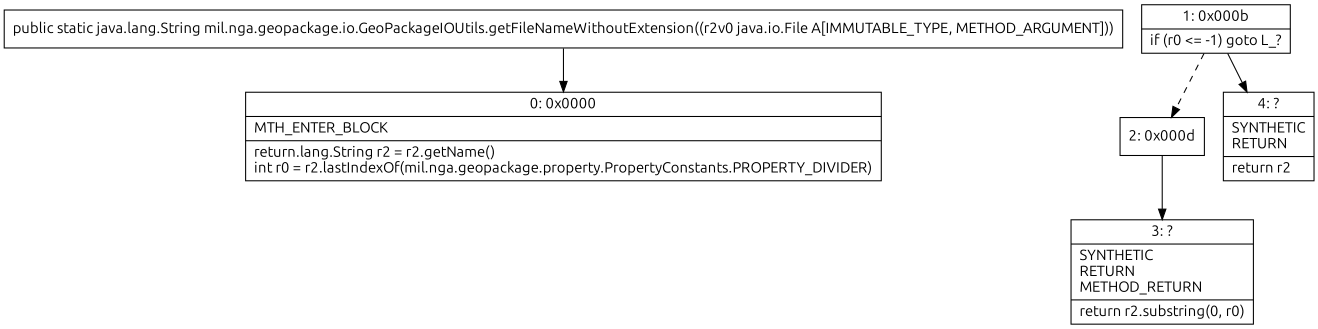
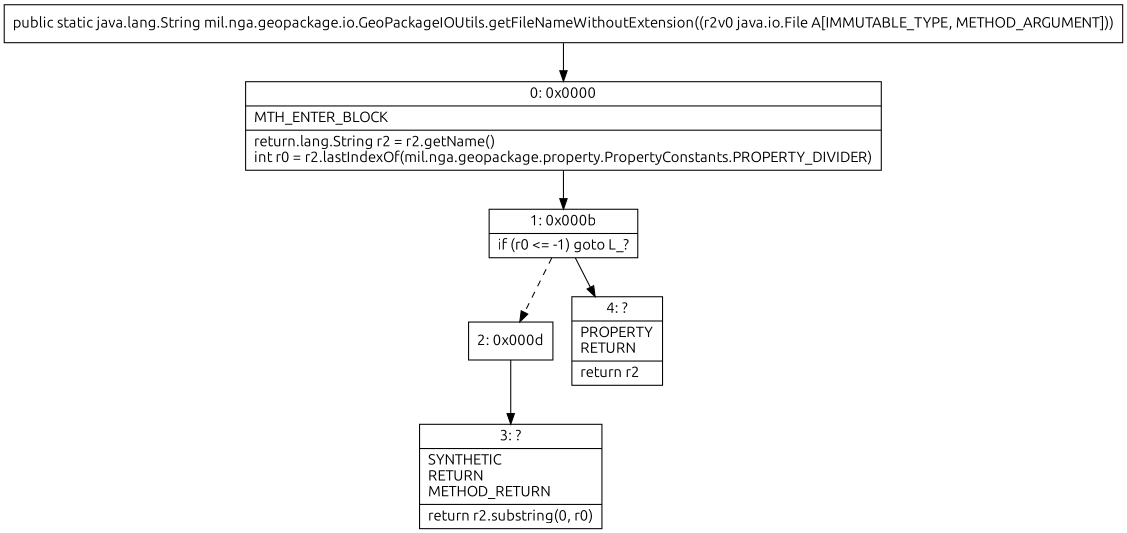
(1269, 128) -> (617, 333)
none -> (563, 184)
